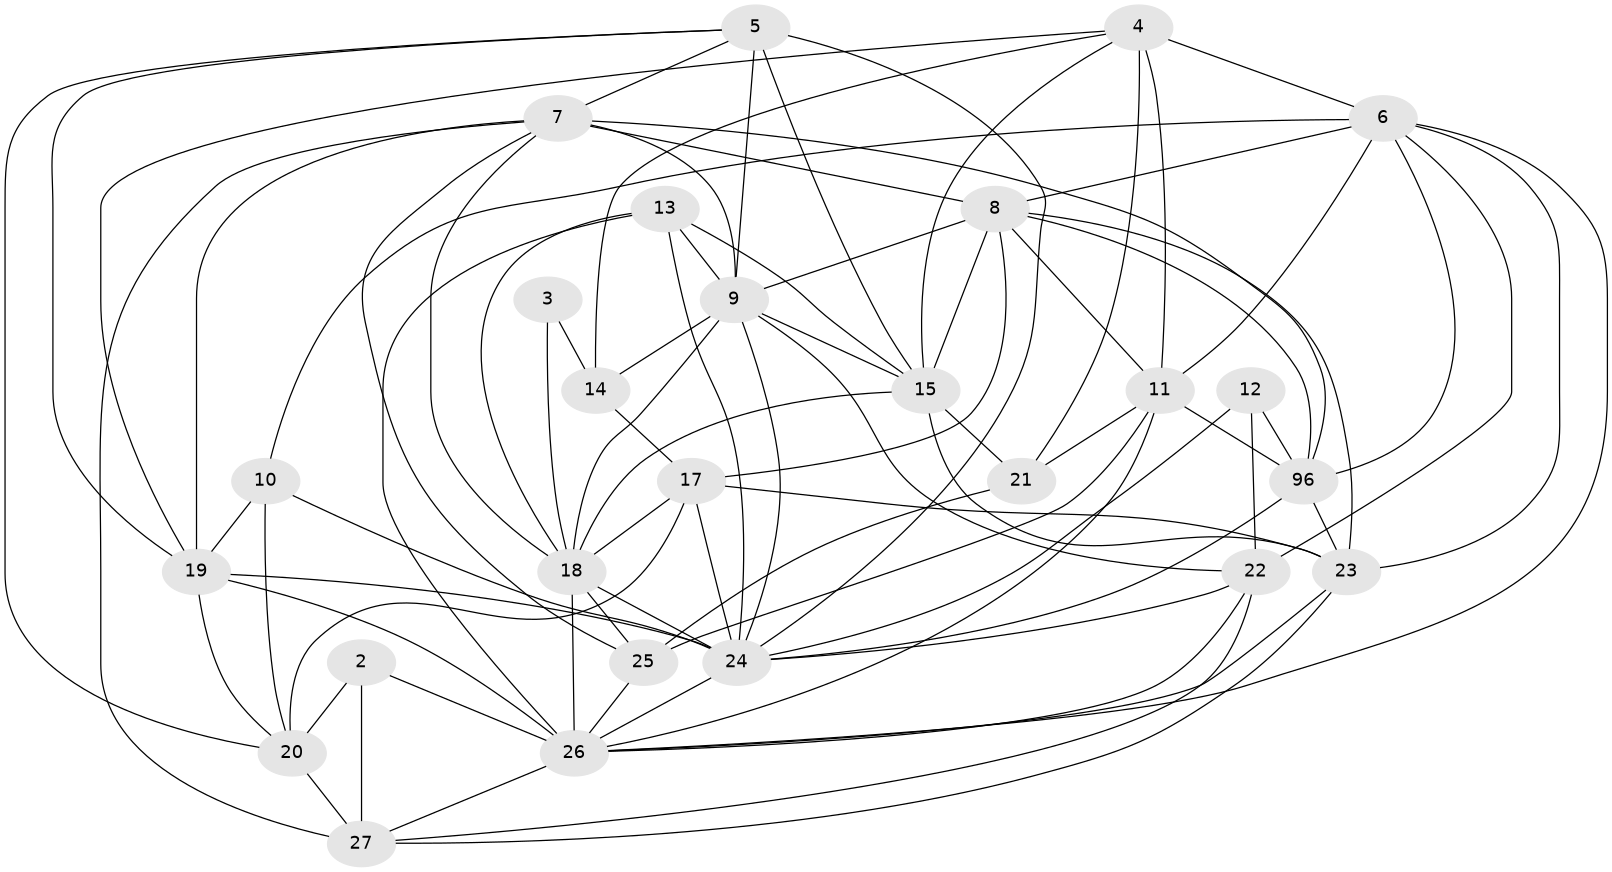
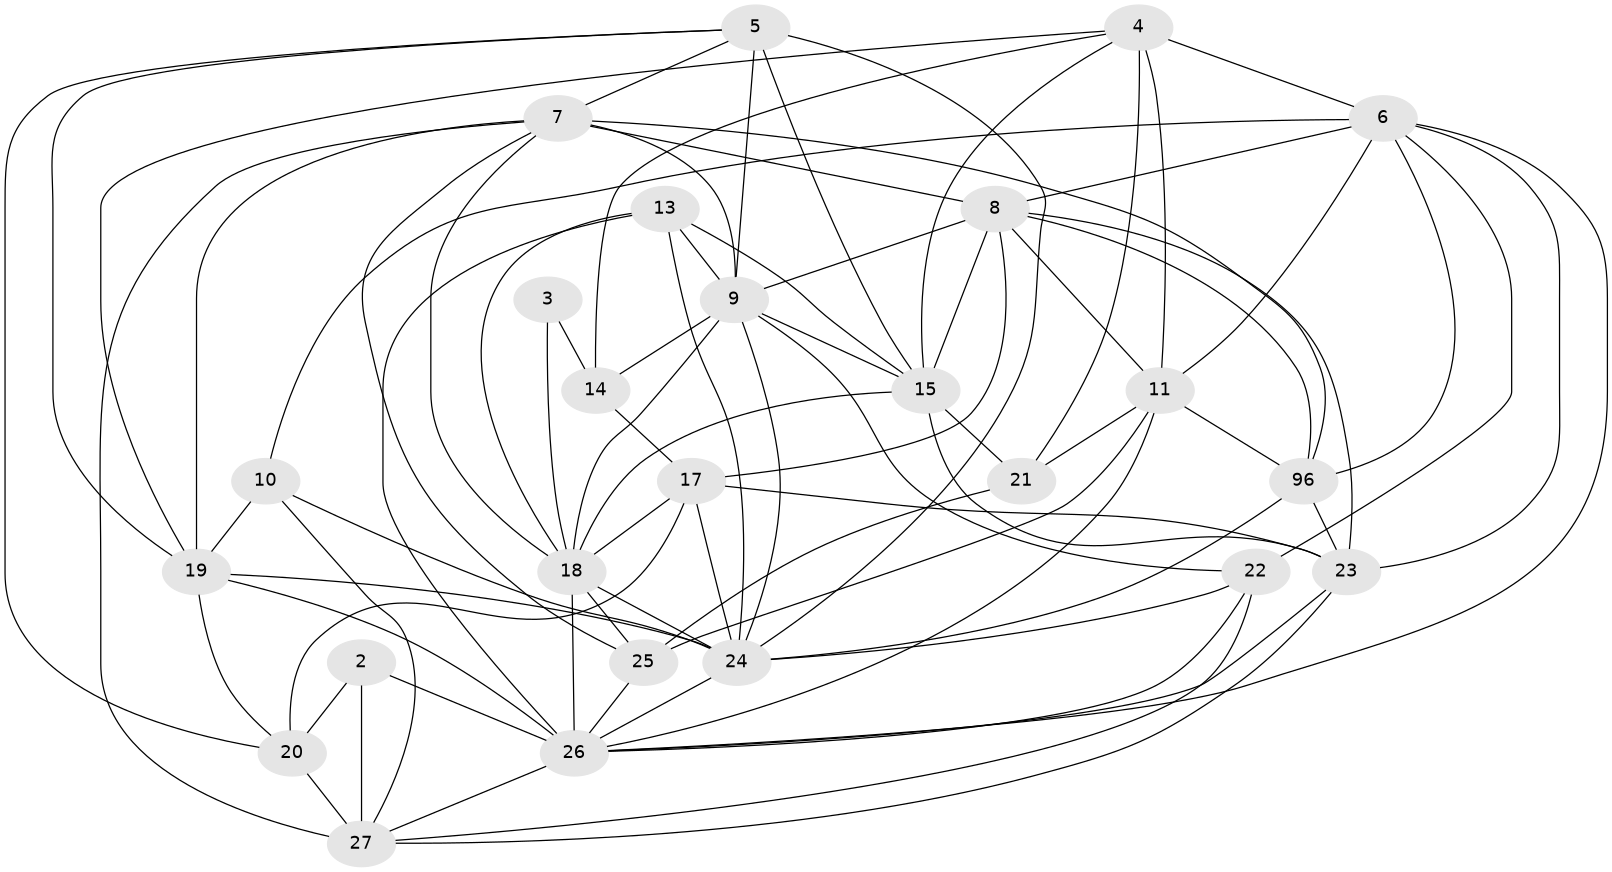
(1251, 391) -> none
(268, 618) -> (410, 651)
